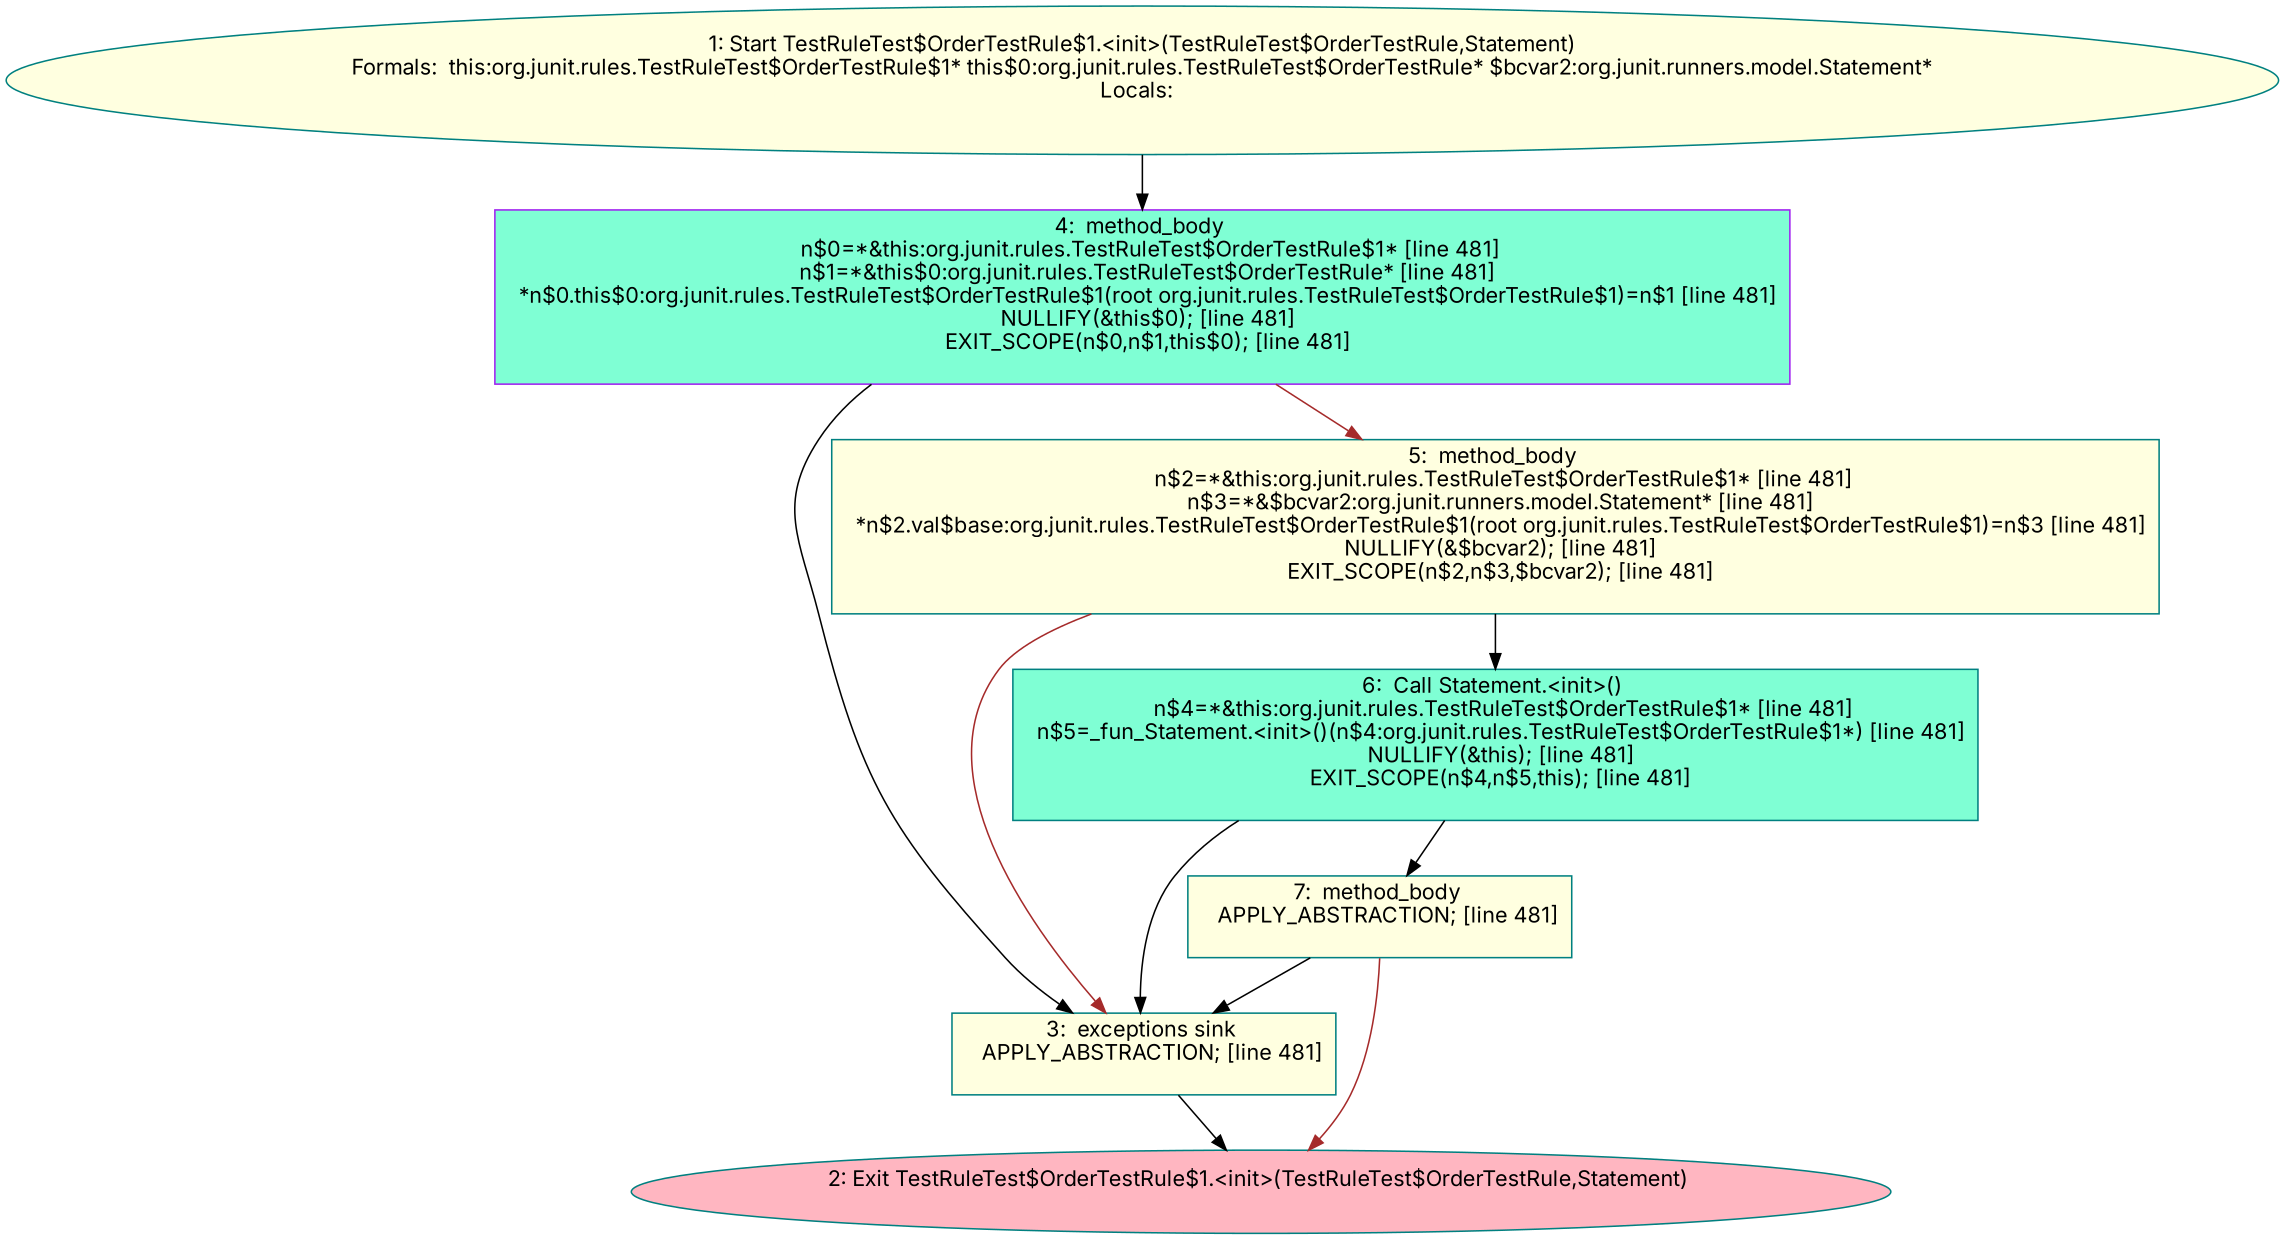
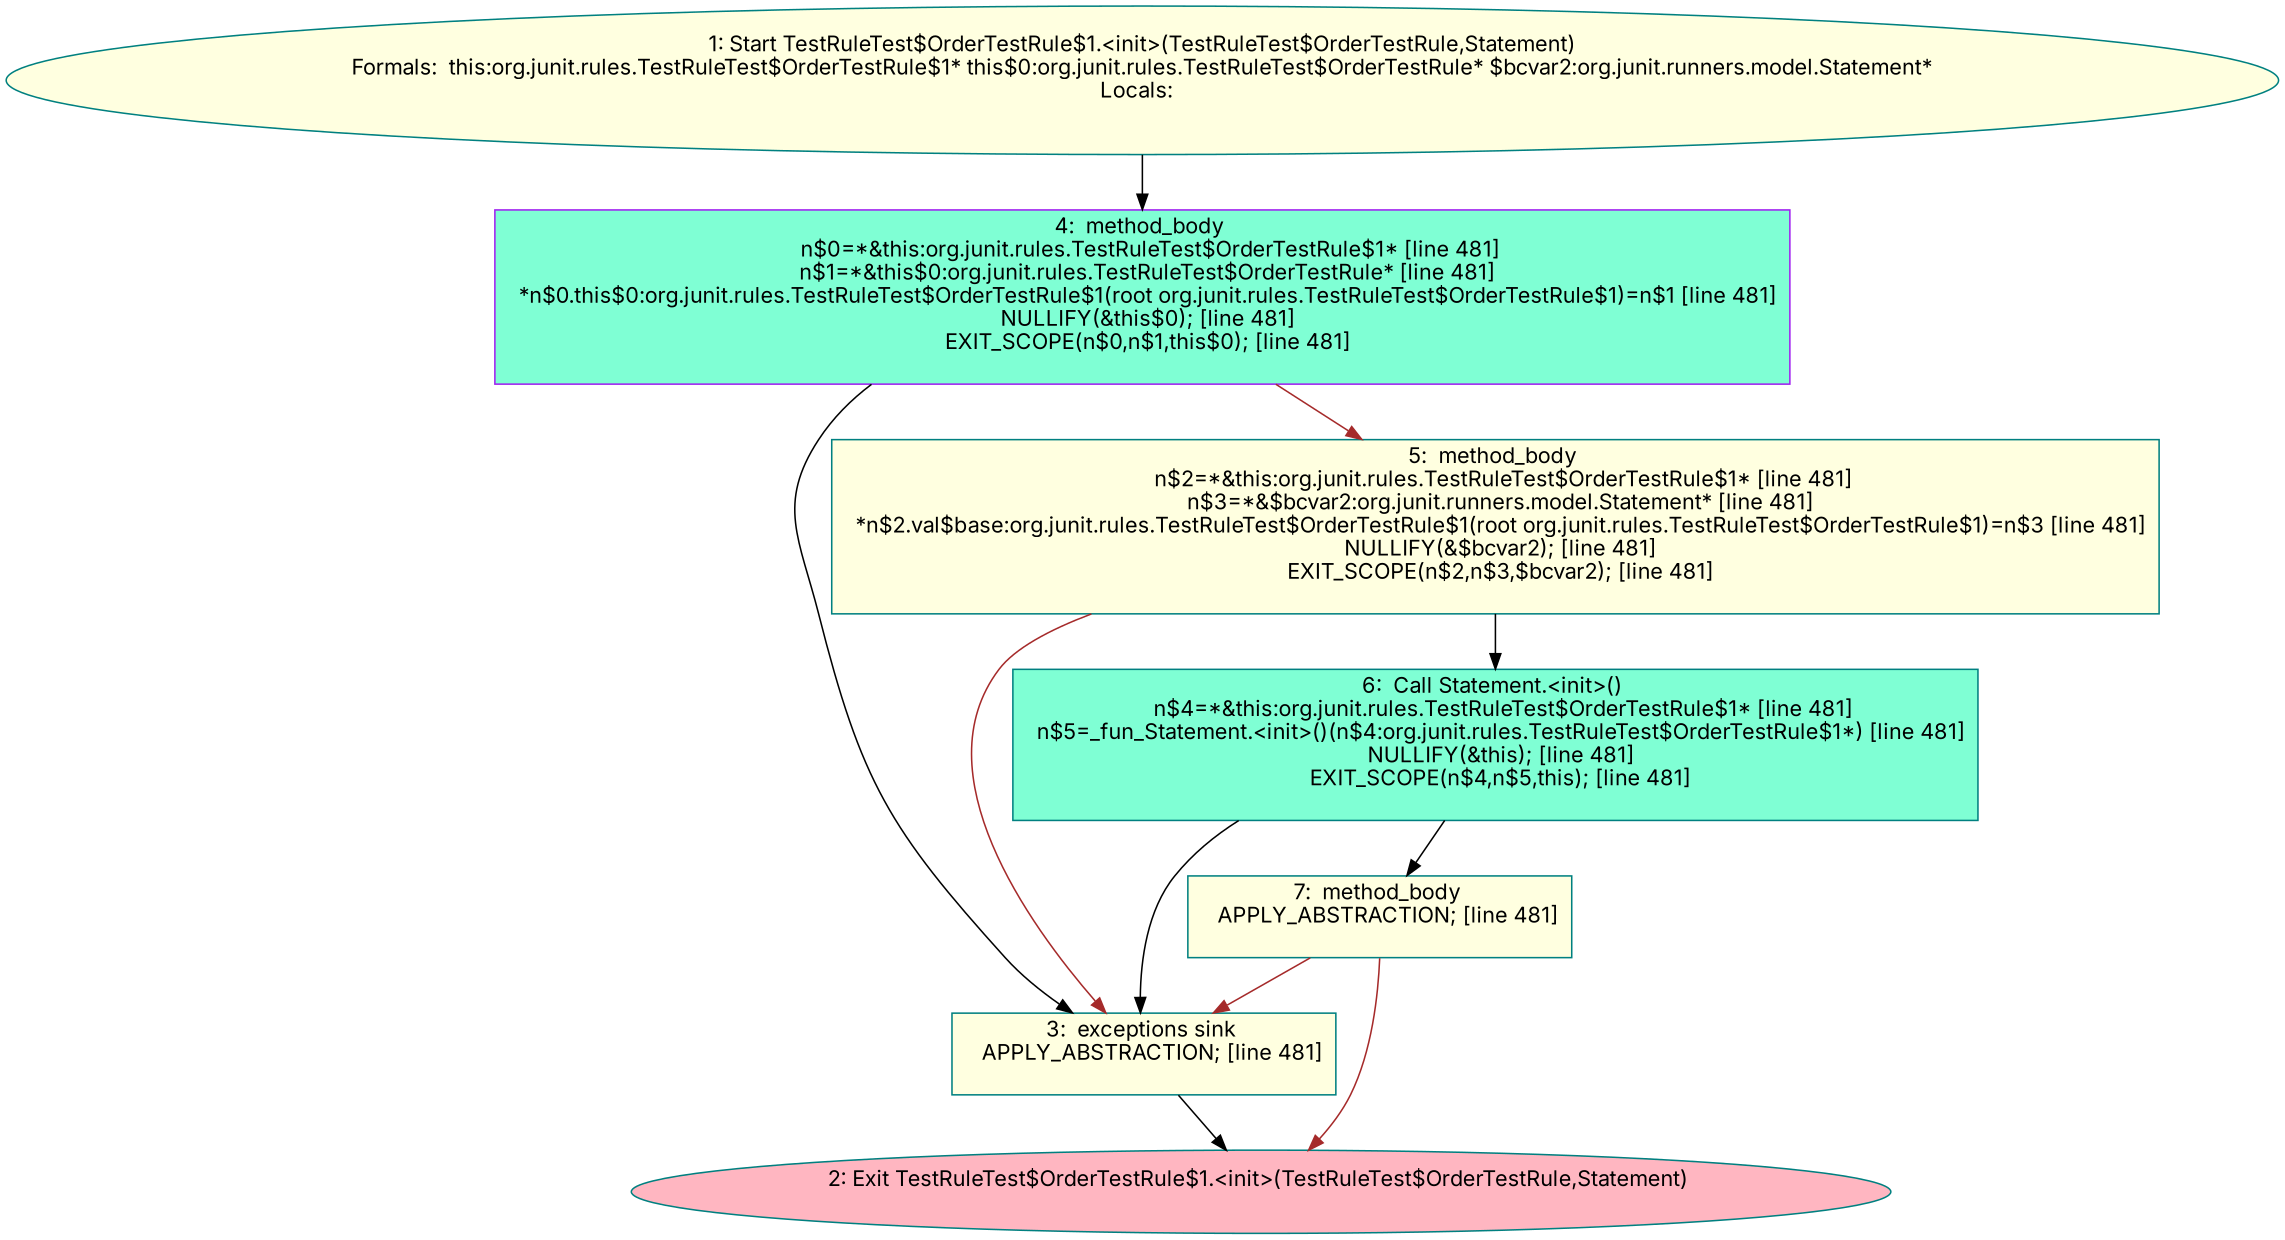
(1269, 981) -> (1269, 981)
